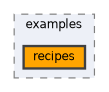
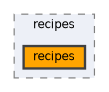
(54, 25) -> (54, 25)
